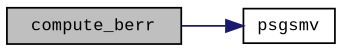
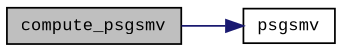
(94, 26) -> (94, 26)
